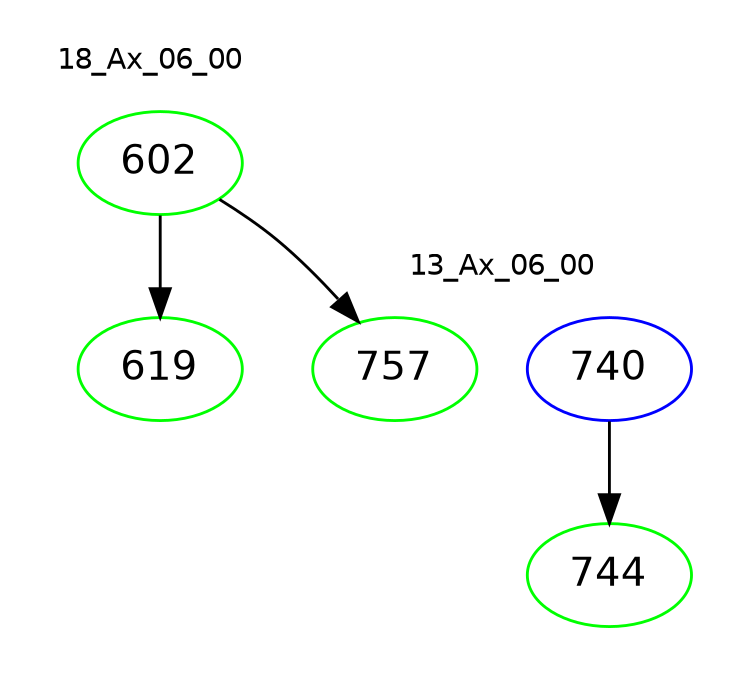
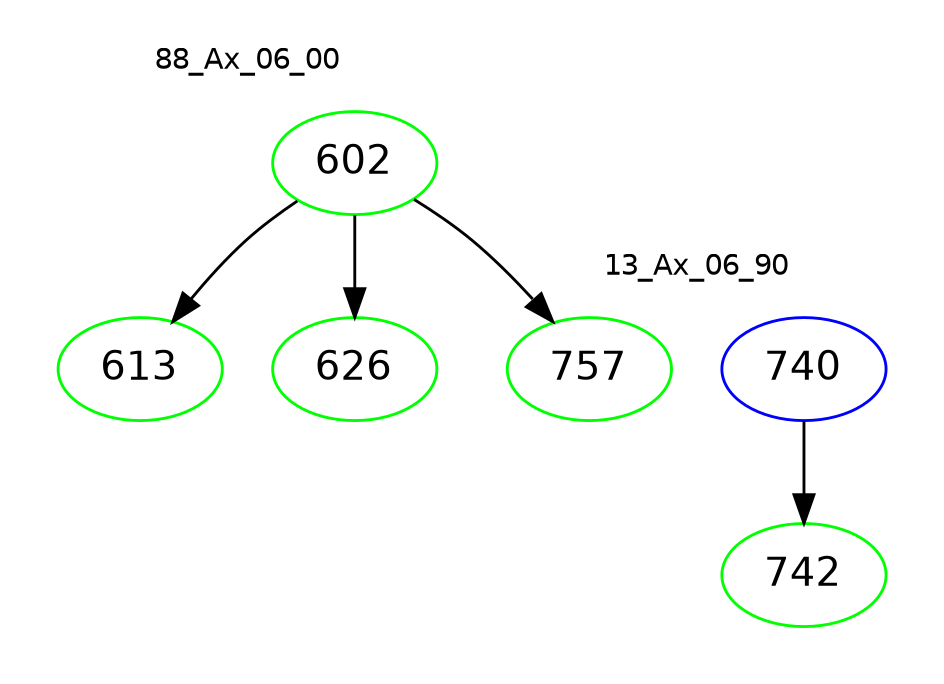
(150, 62) -> (247, 62)
(502, 268) -> (697, 268)
(160, 369) -> (140, 369)
none -> (355, 369)
(609, 575) -> (804, 575)
